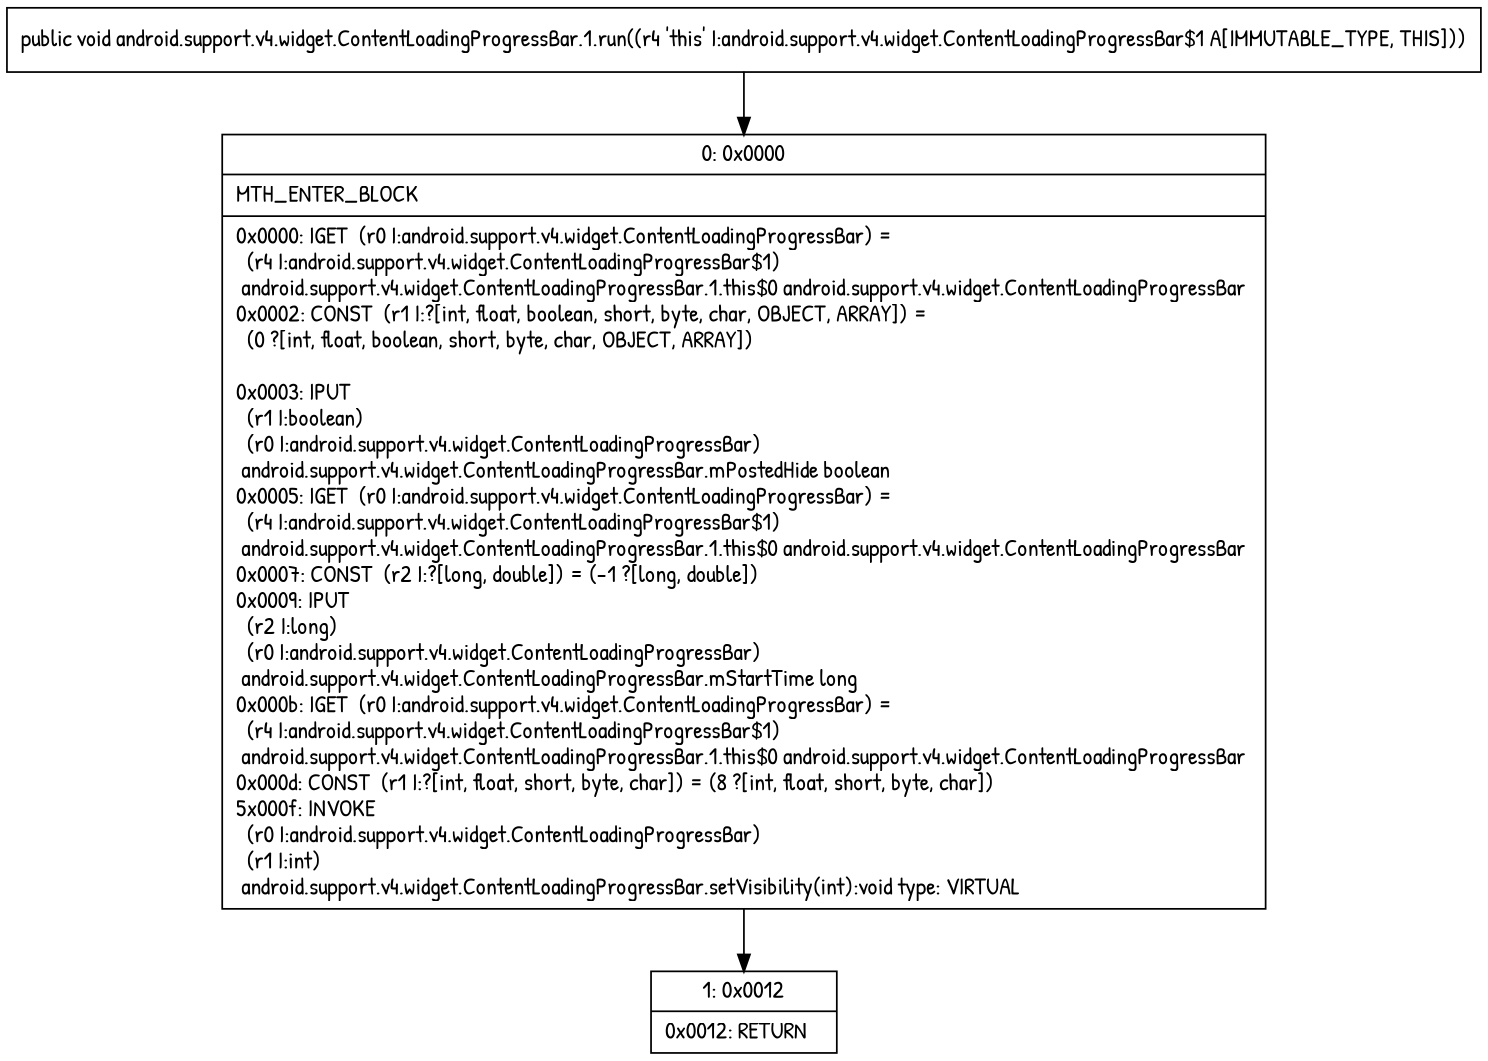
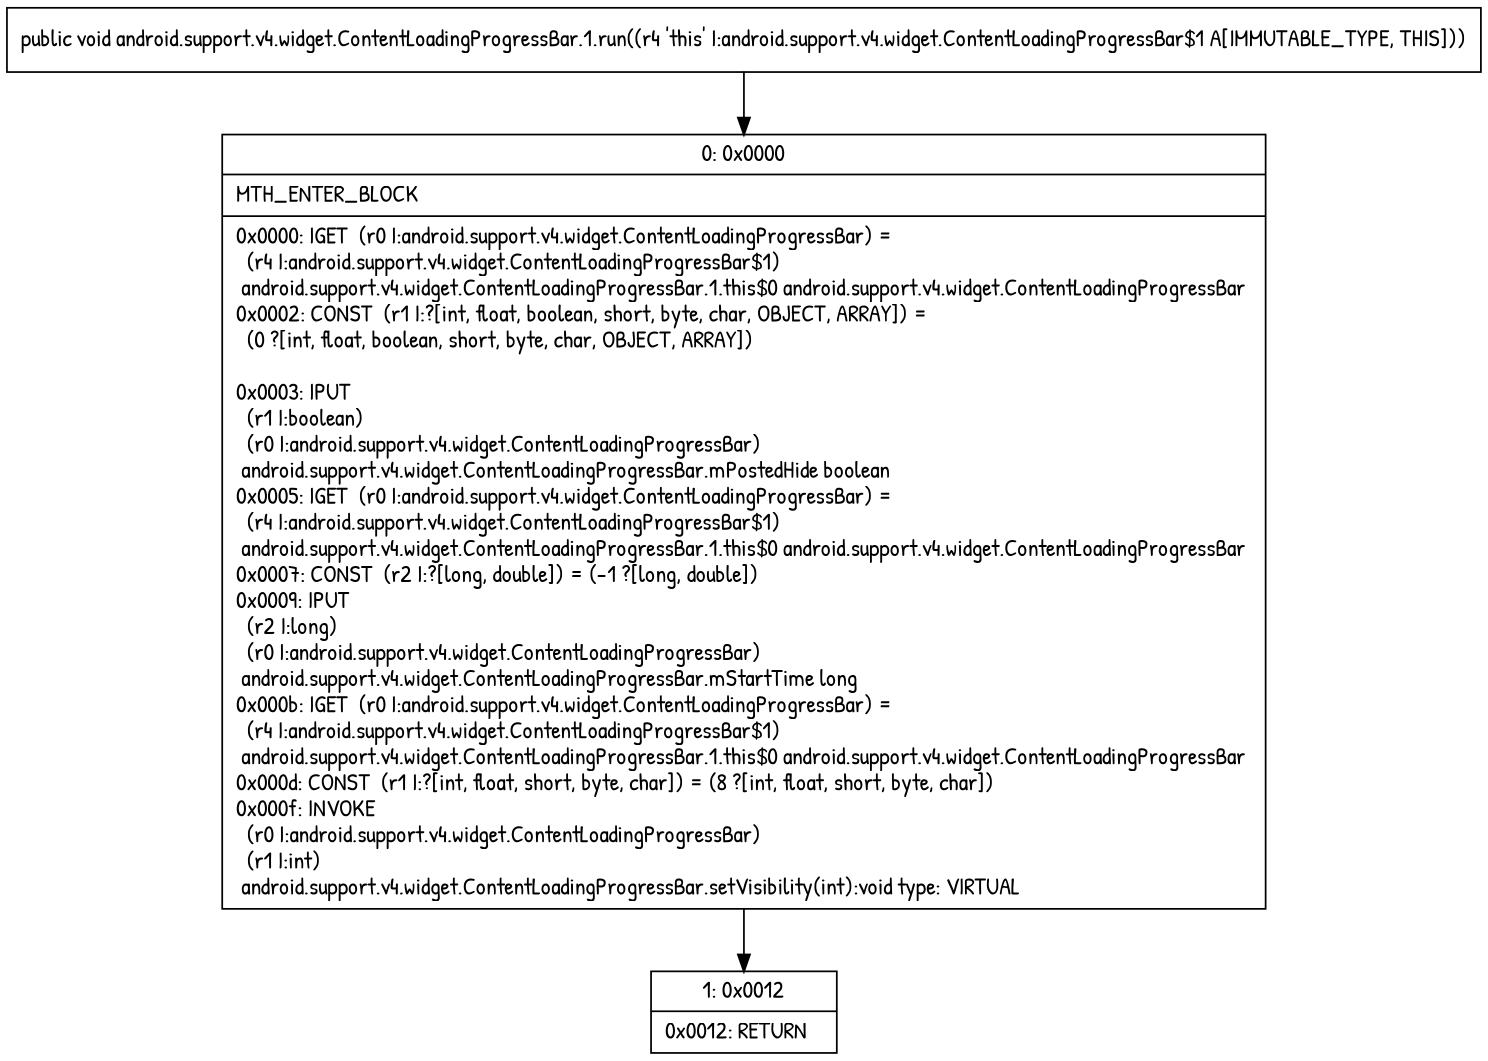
(312, 809) -> (312, 809)
